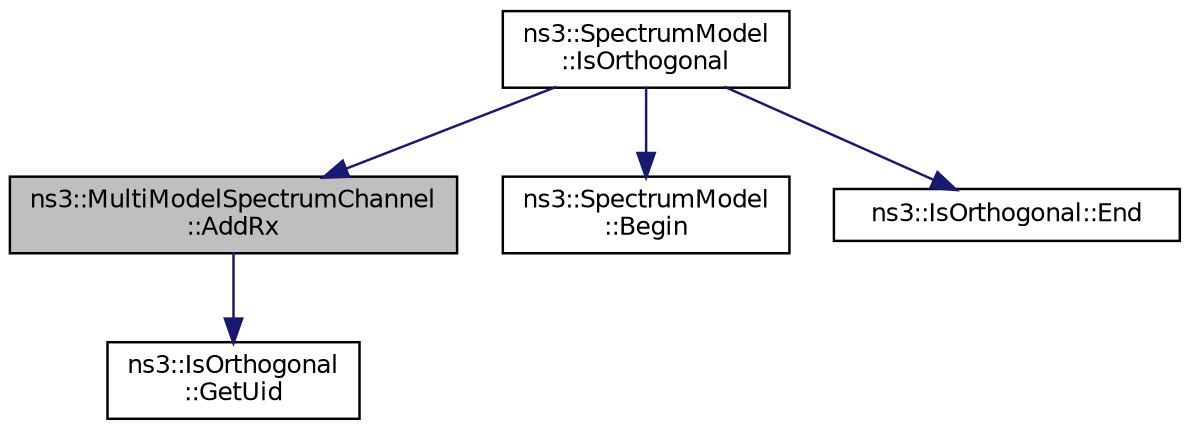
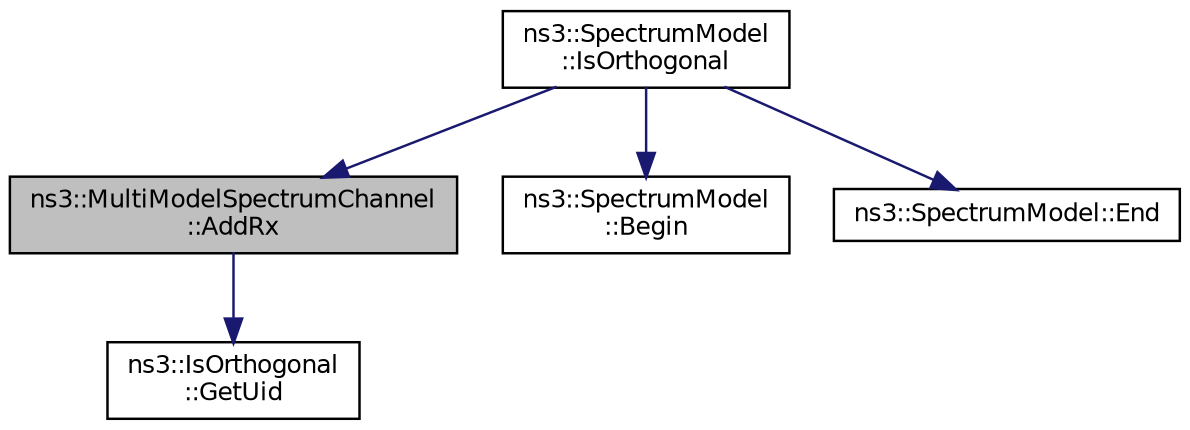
(1007, 215) -> (1007, 215)
